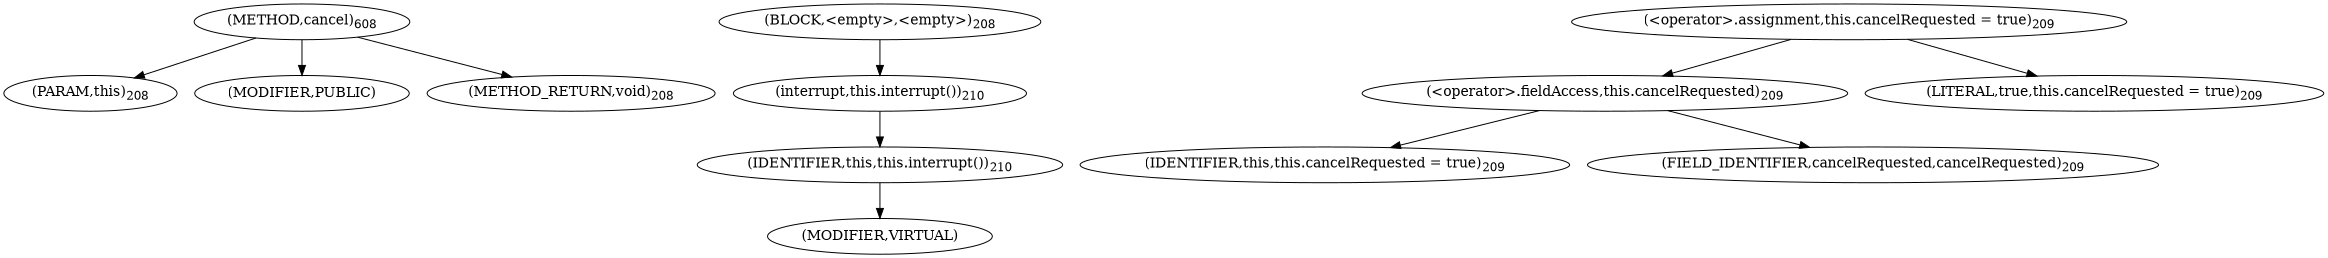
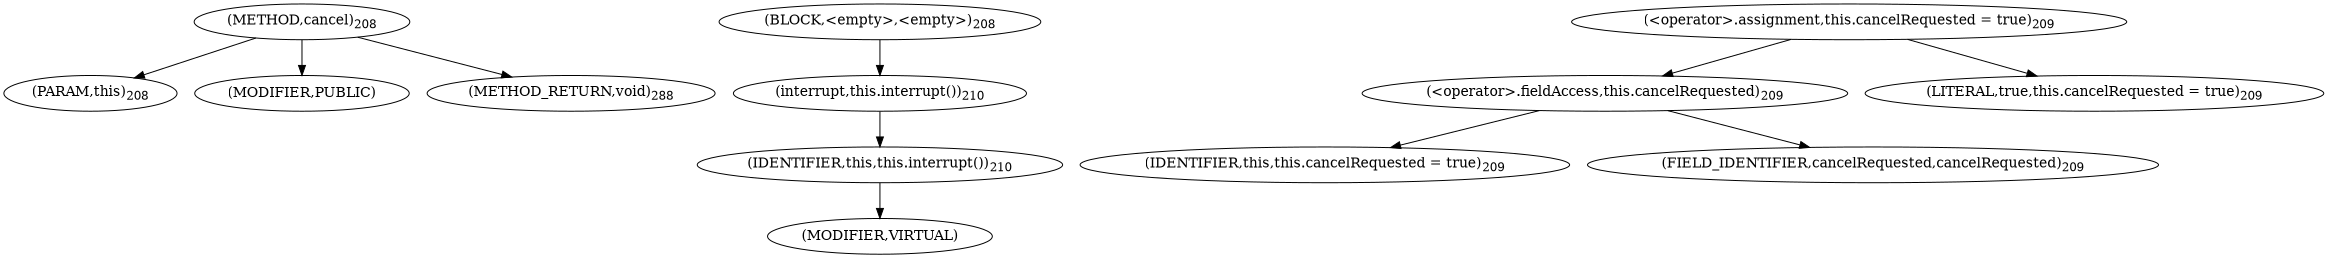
(366, 20) -> (366, 20)
(662, 92) -> (662, 92)
